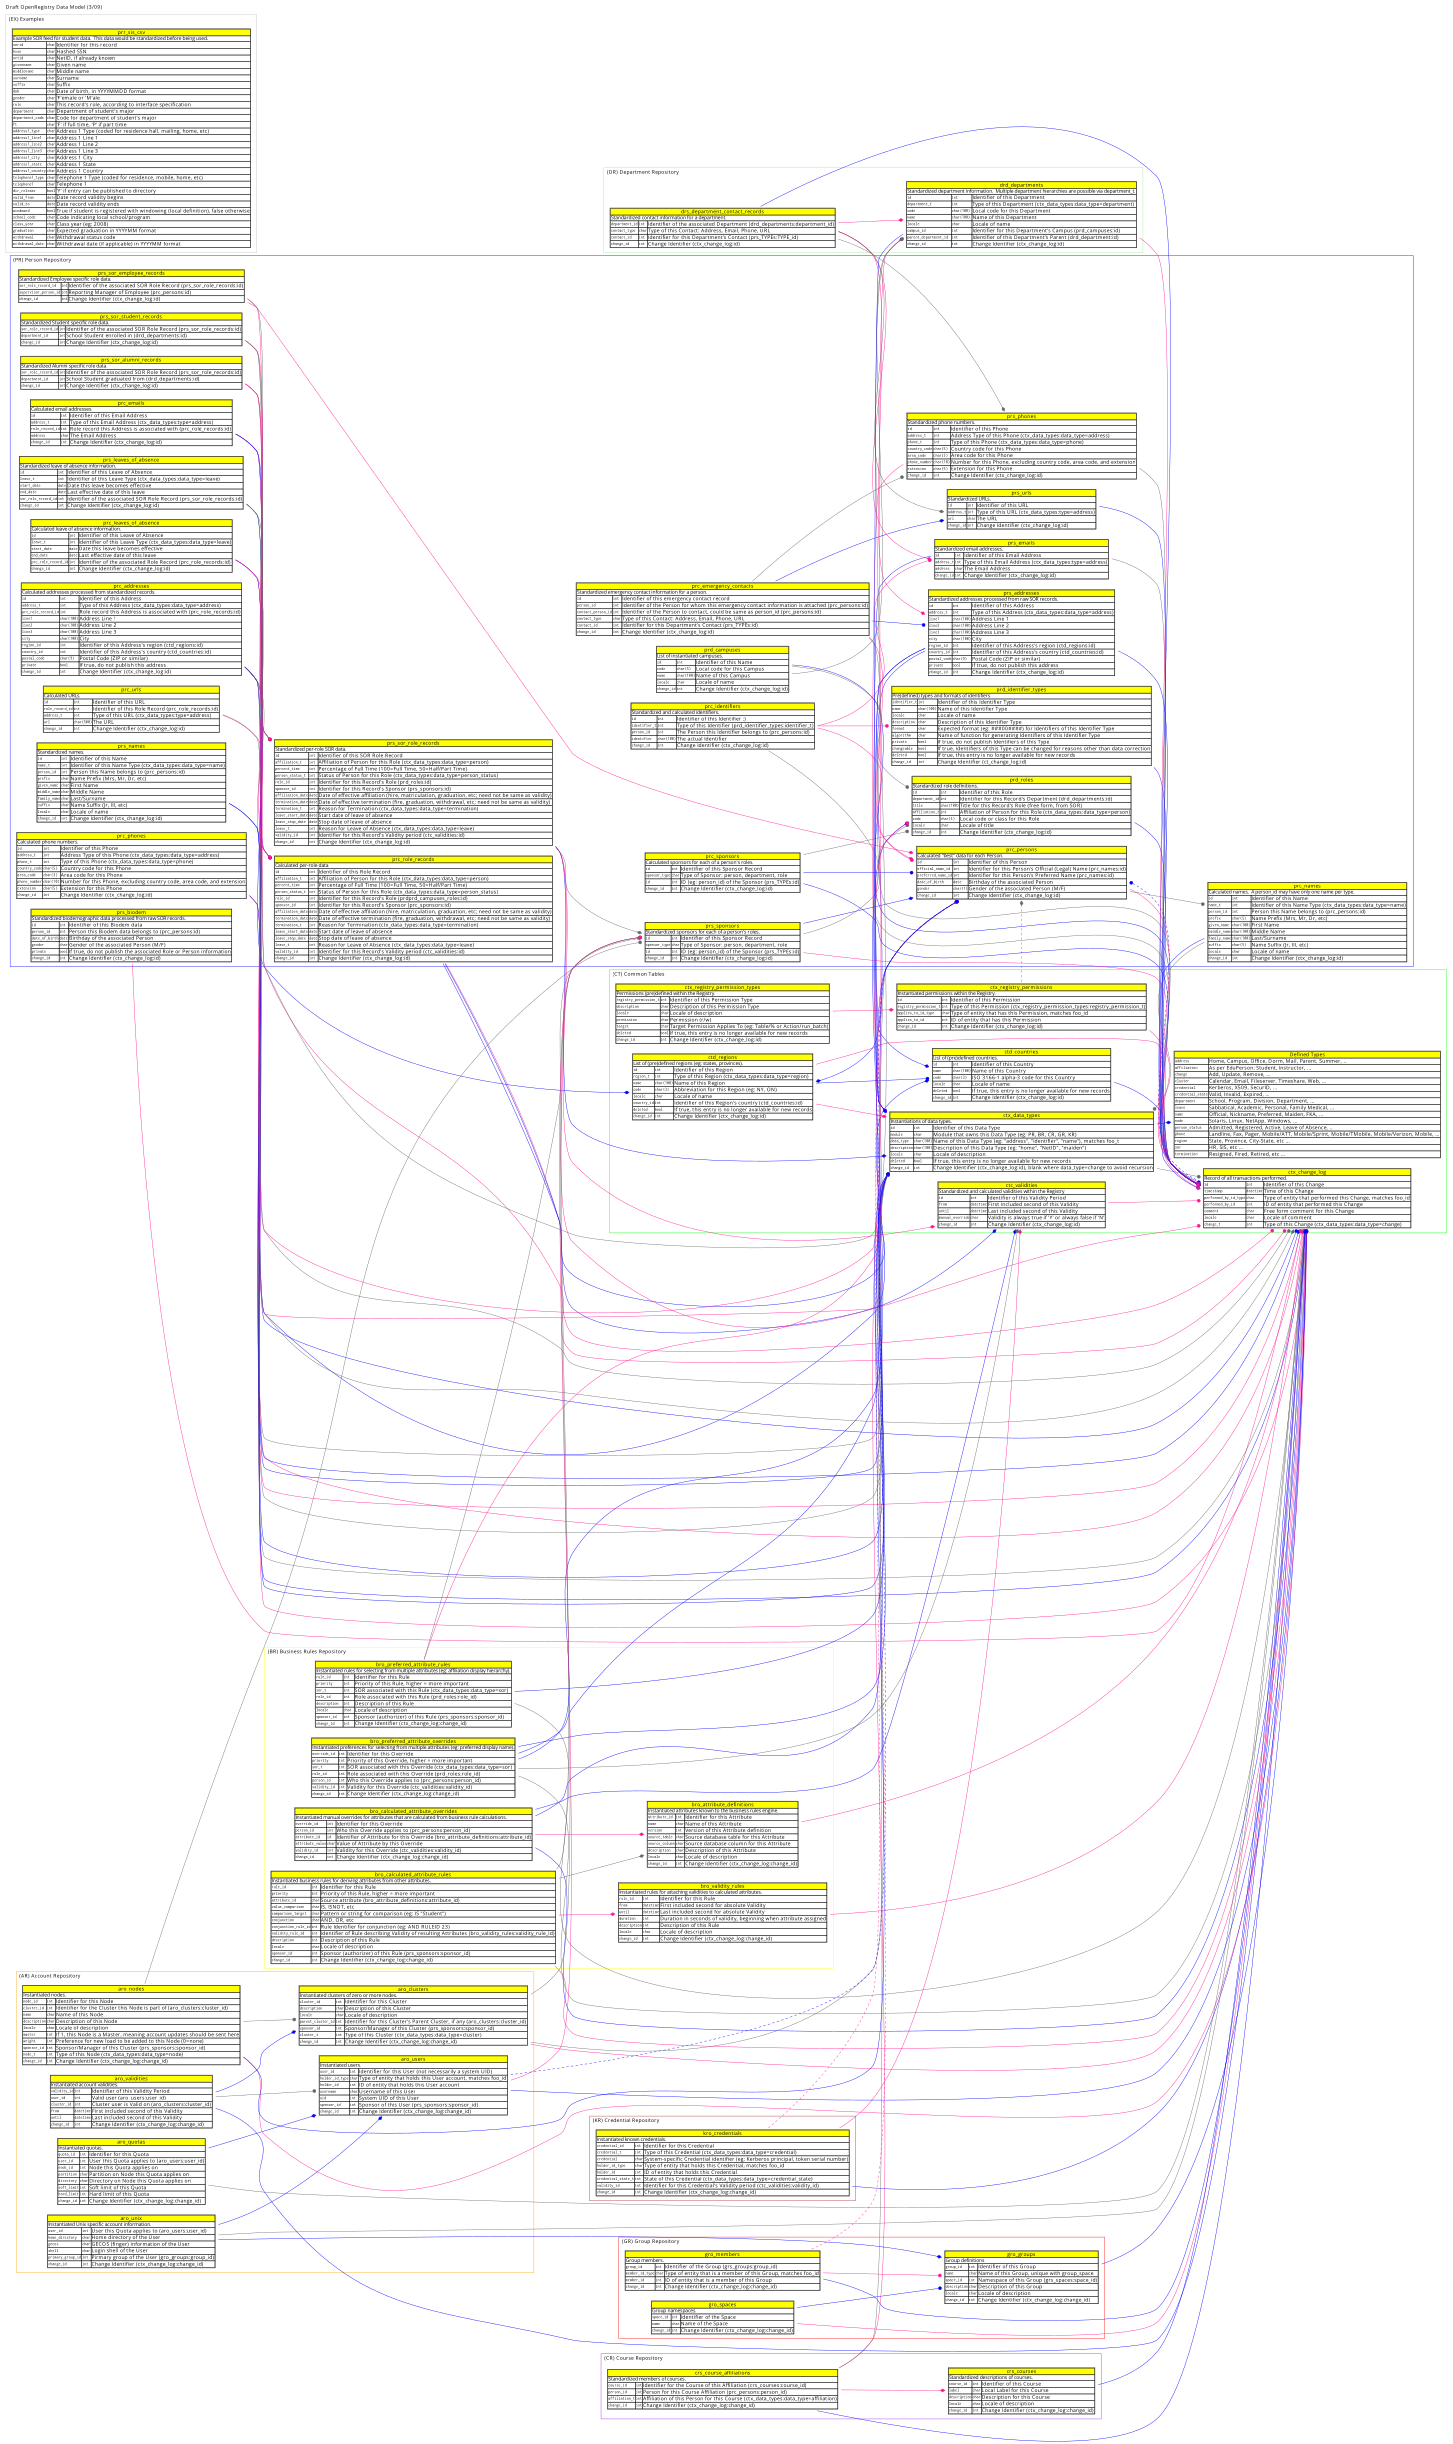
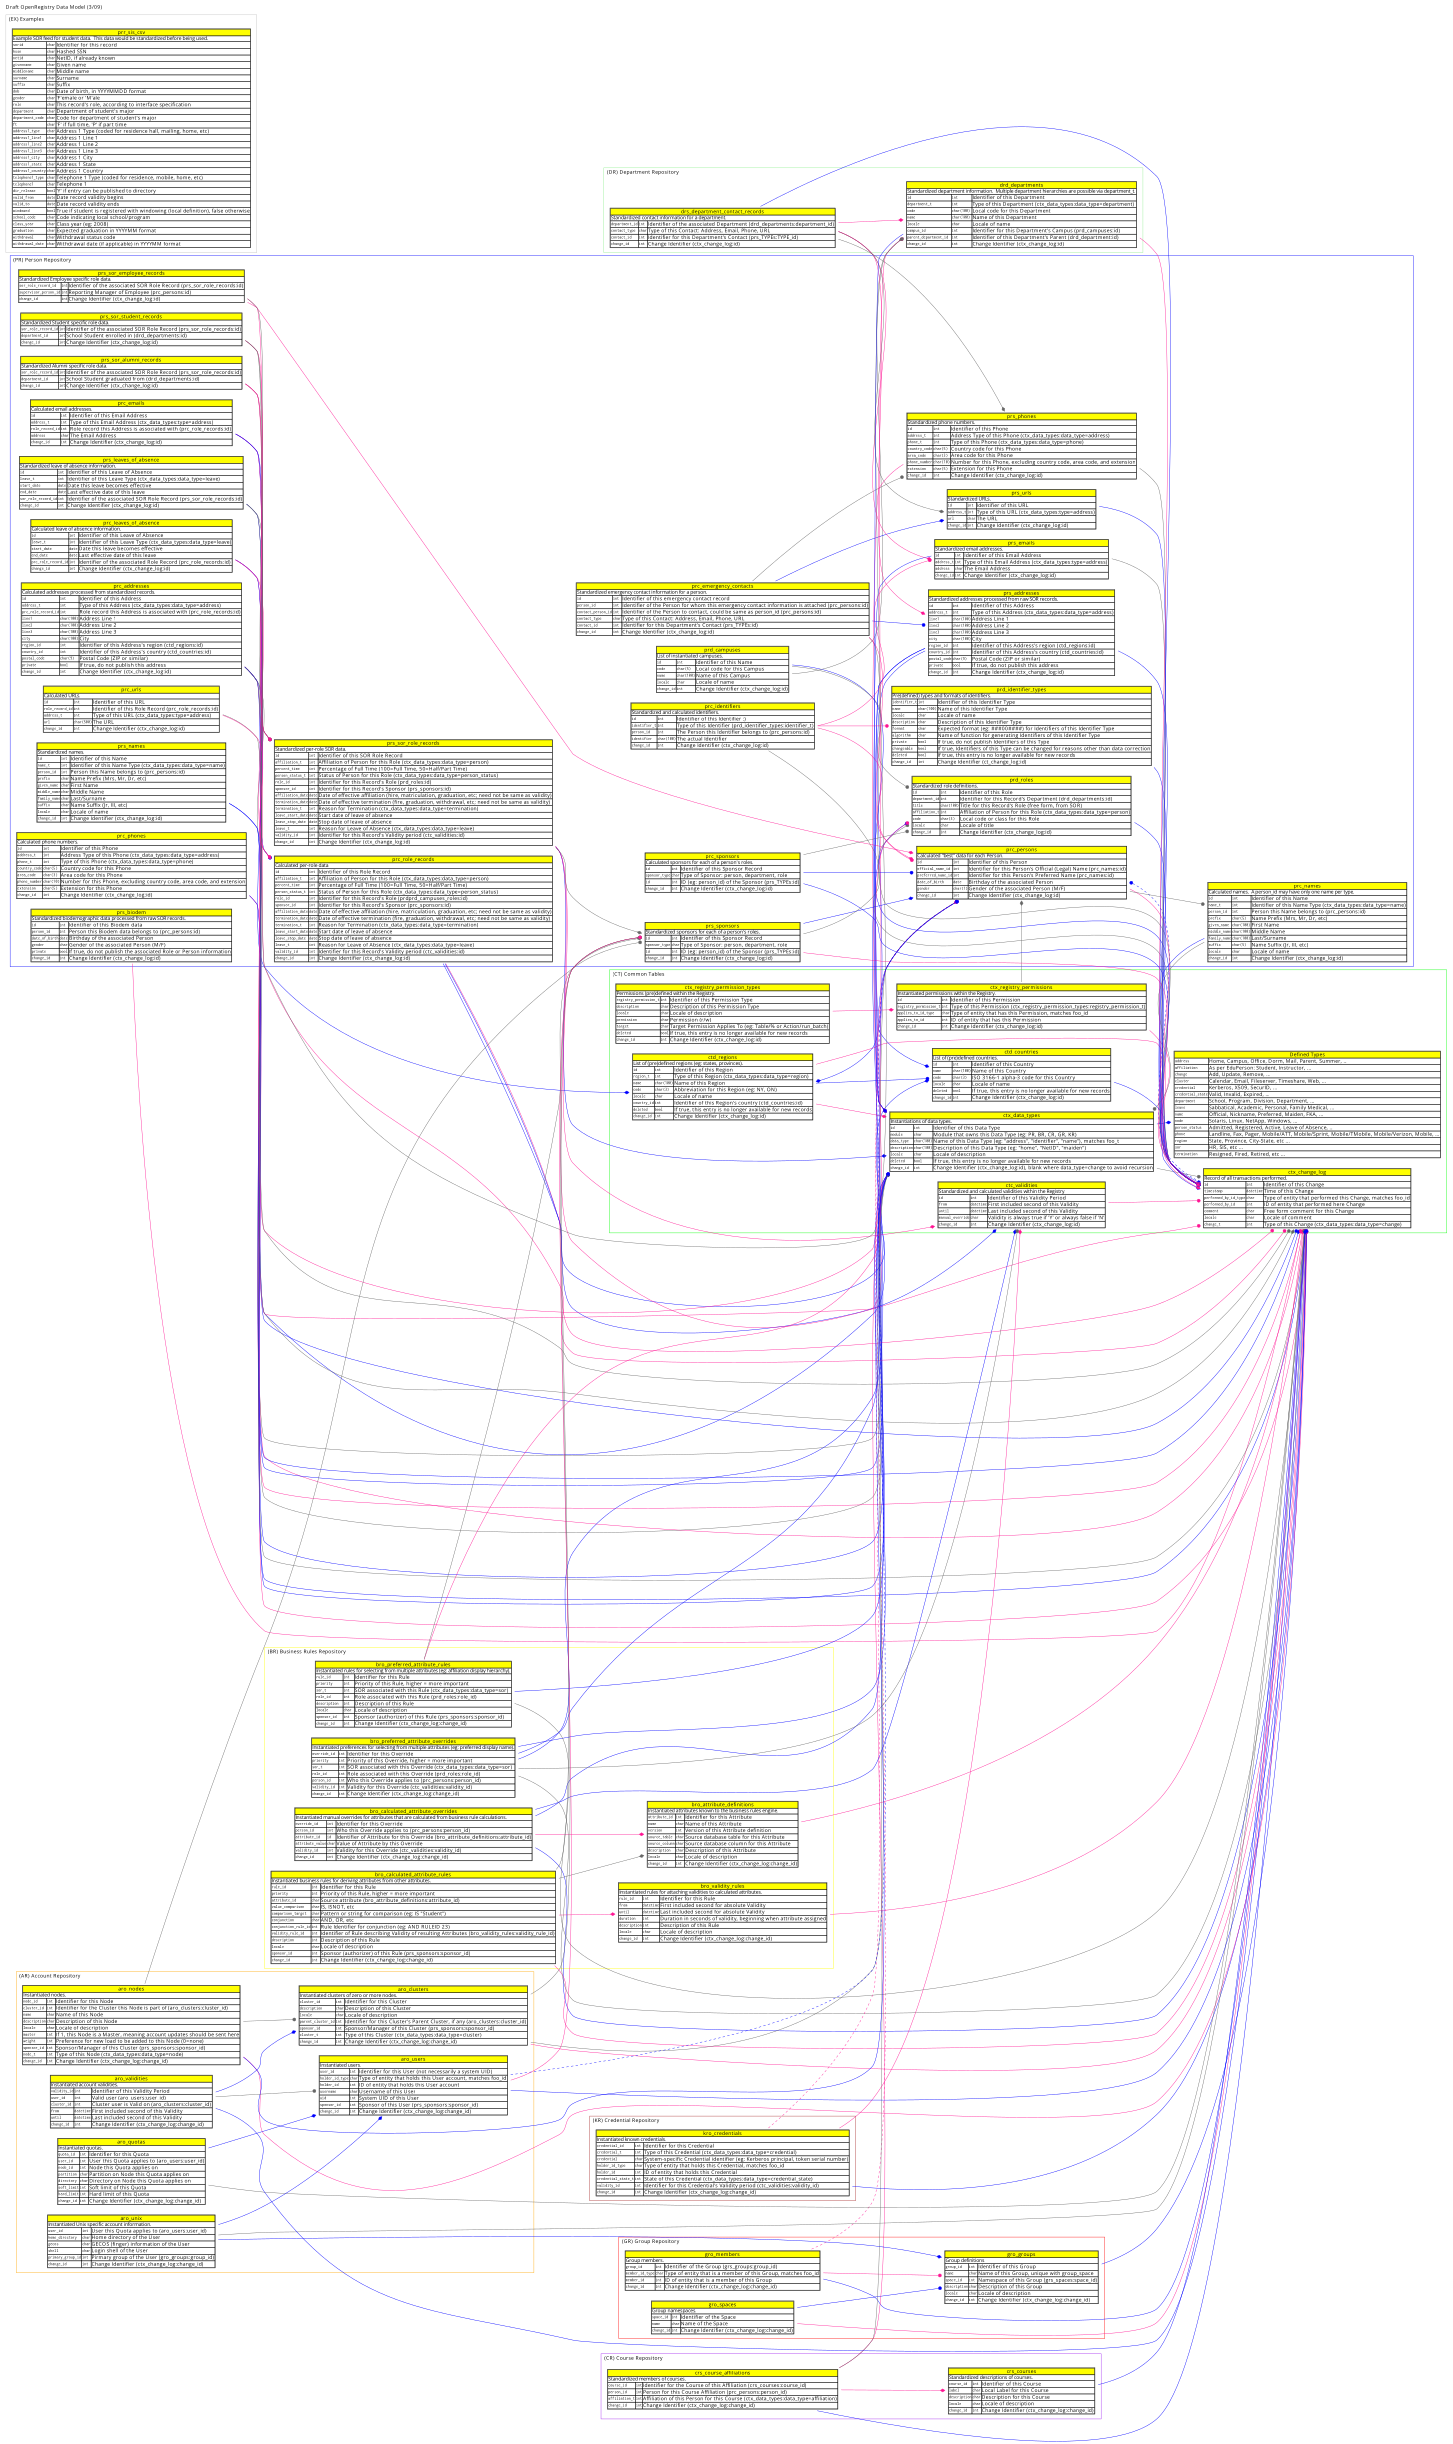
(1022, 944) -> (1022, 944)
(1313, 1204) -> (1314, 1204)
